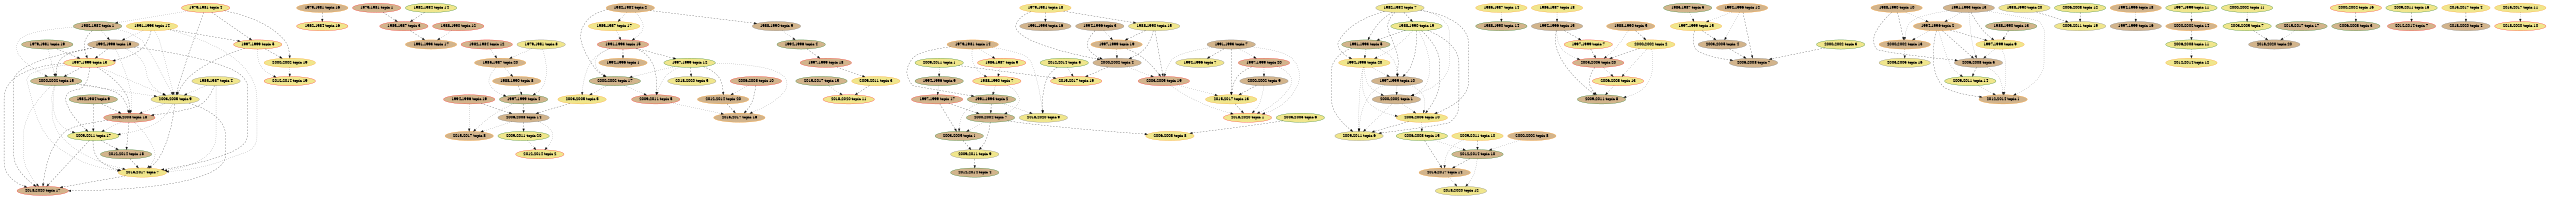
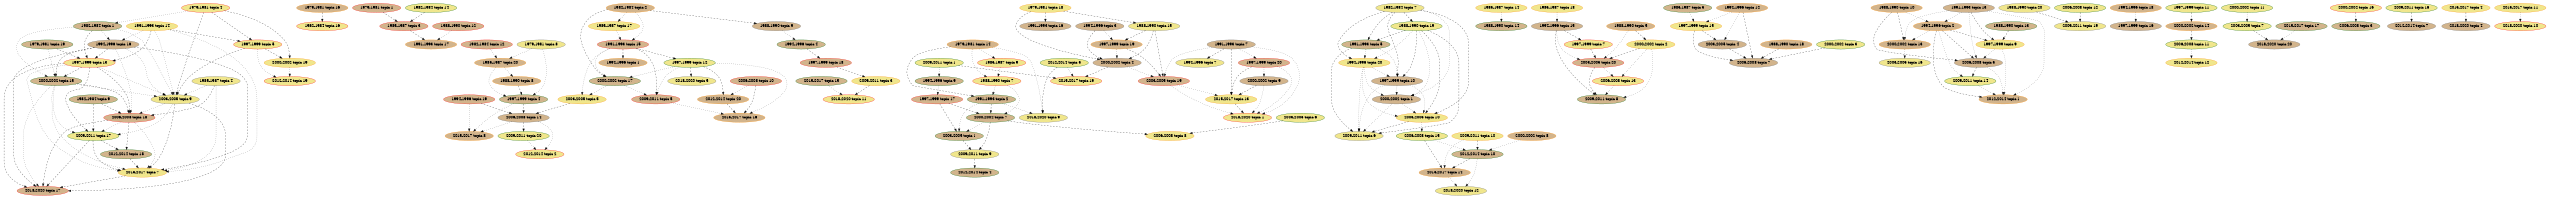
(2412, 26) -> (2412, 26)
none -> (1786, 44)
